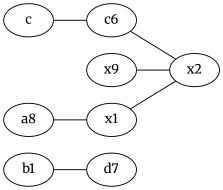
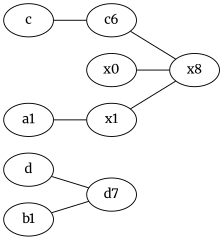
(112, 70) -> (112, 70)
(195, 70) -> (195, 70)
(29, 120) -> (29, 120)
none -> (29, 170)
